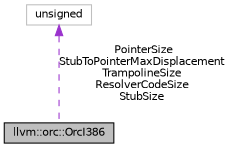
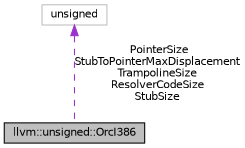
(59, 133) -> (74, 133)
